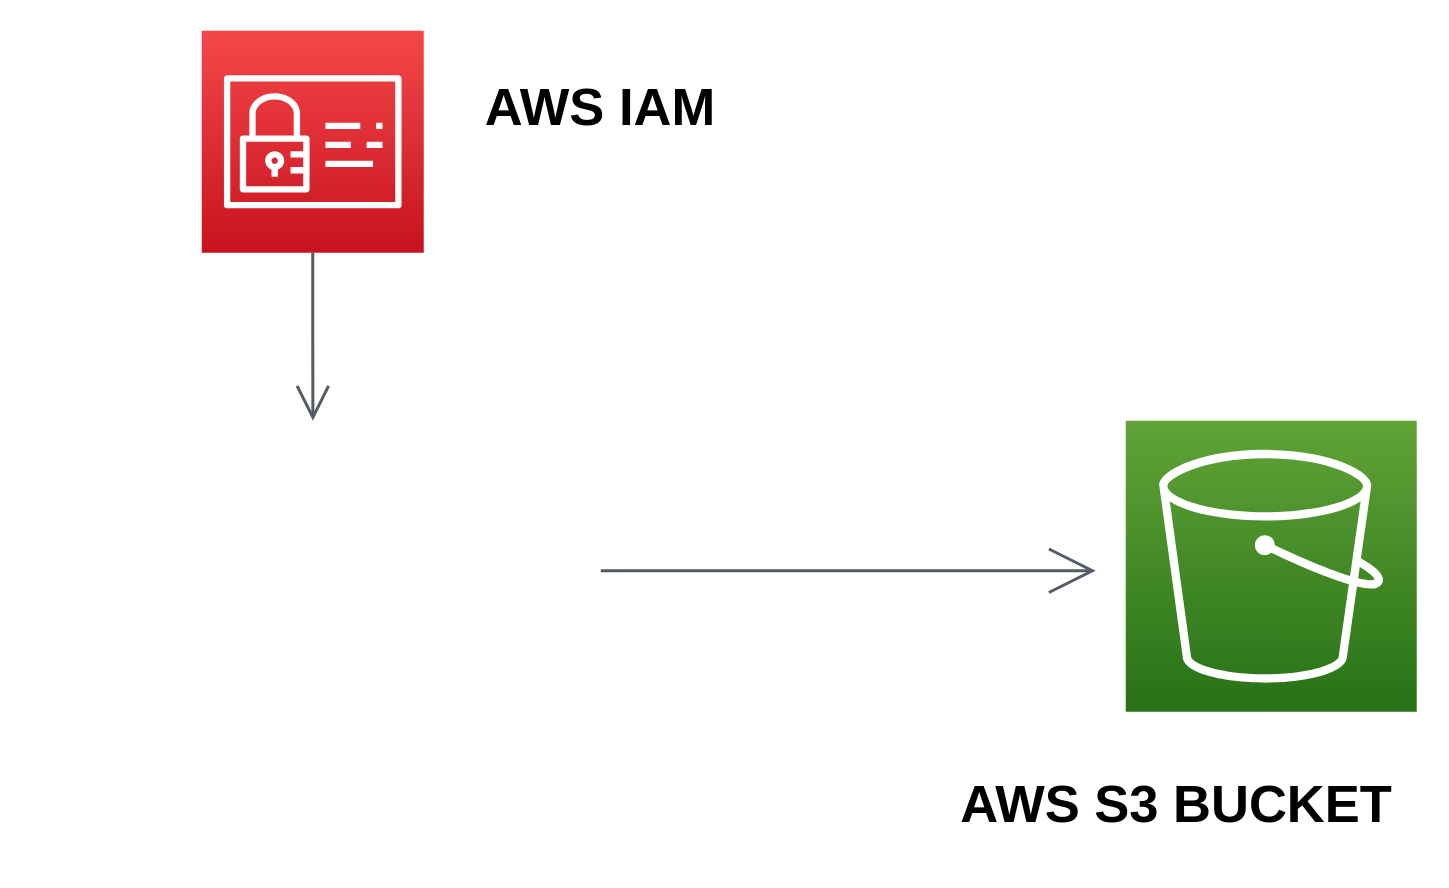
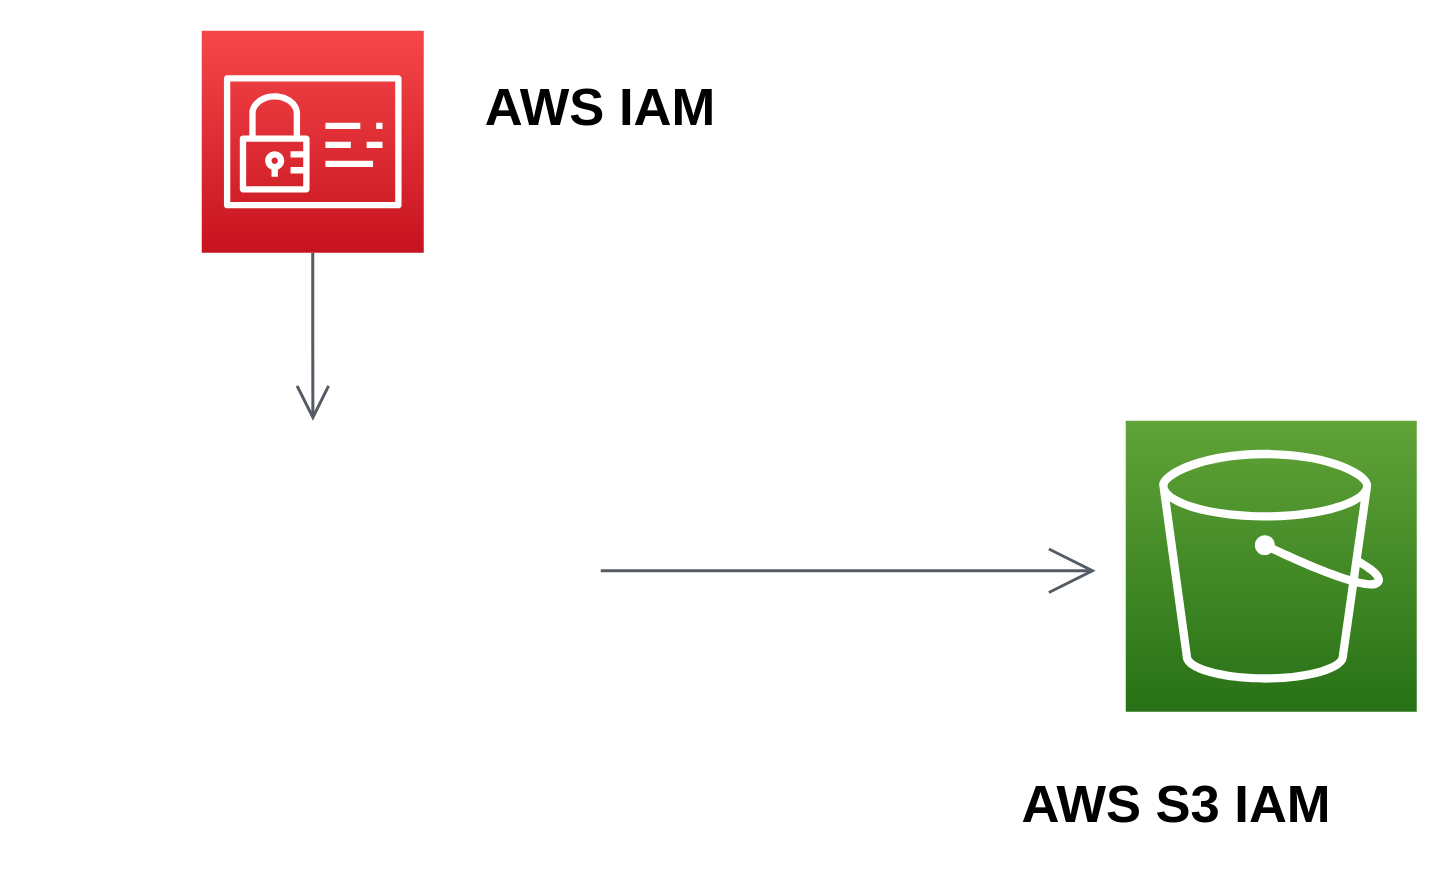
(1177, 803) -> (1177, 803)
